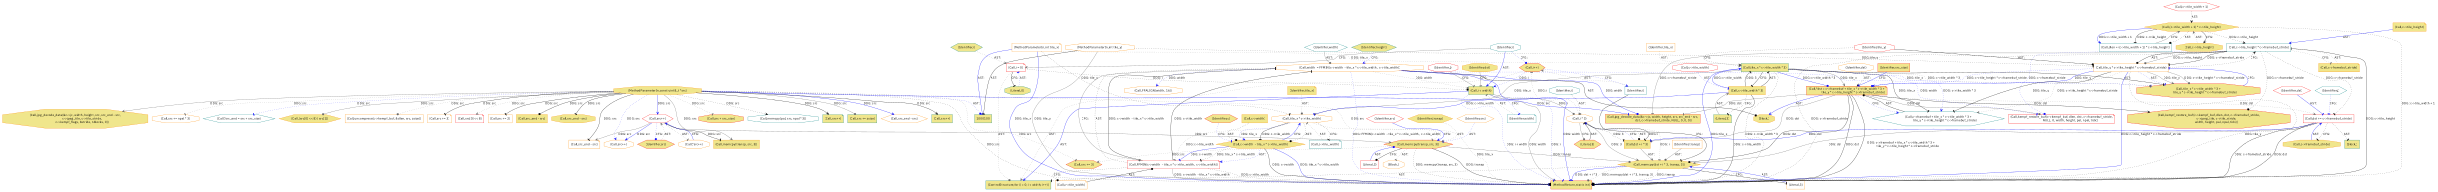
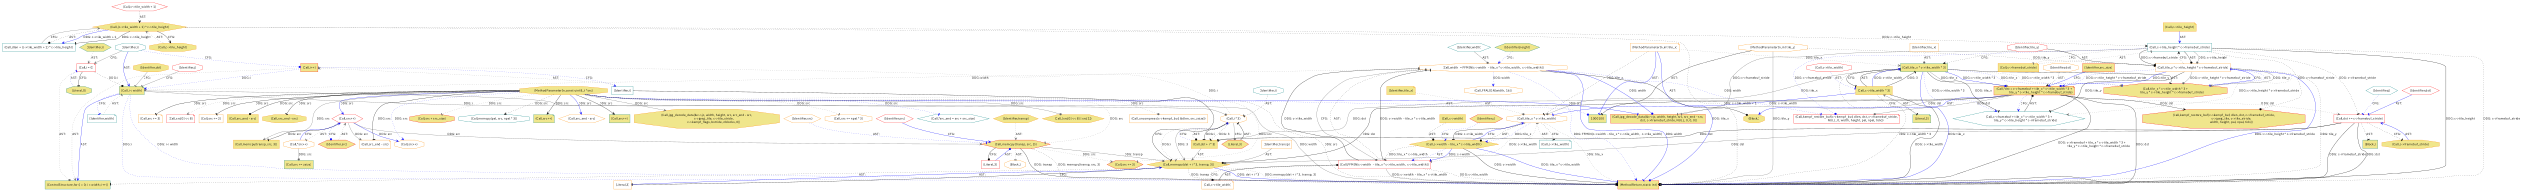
(1532, 68) -> (309, 68)
(779, 96) -> (299, 153)
(1984, 129) -> (1780, 129)
